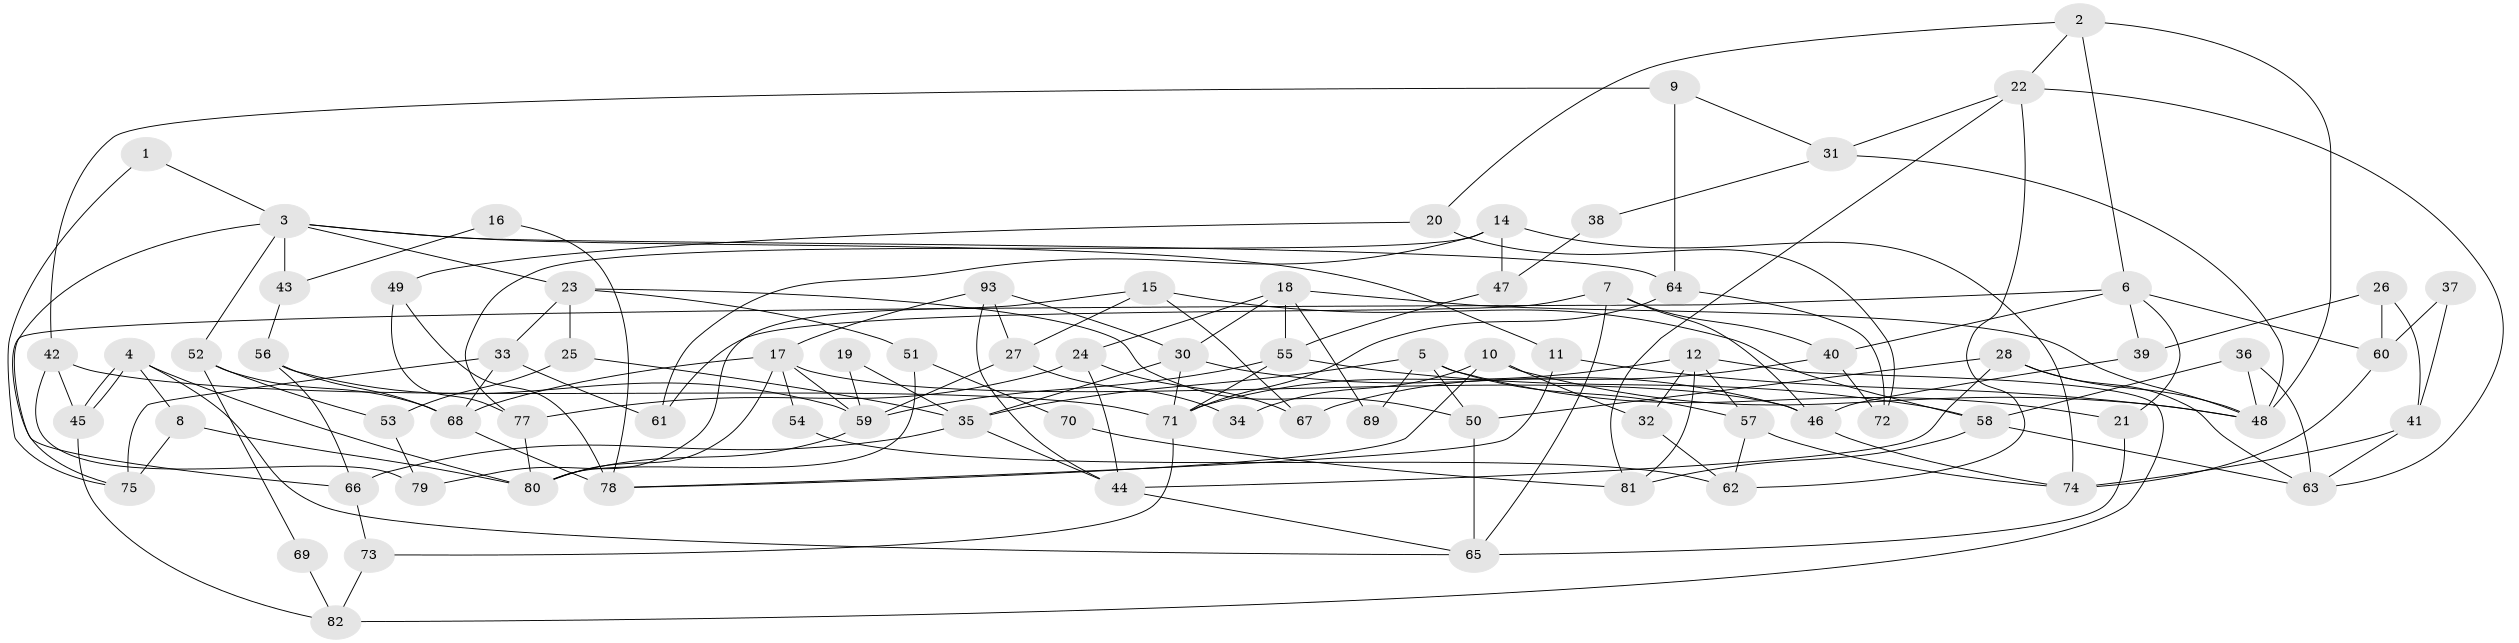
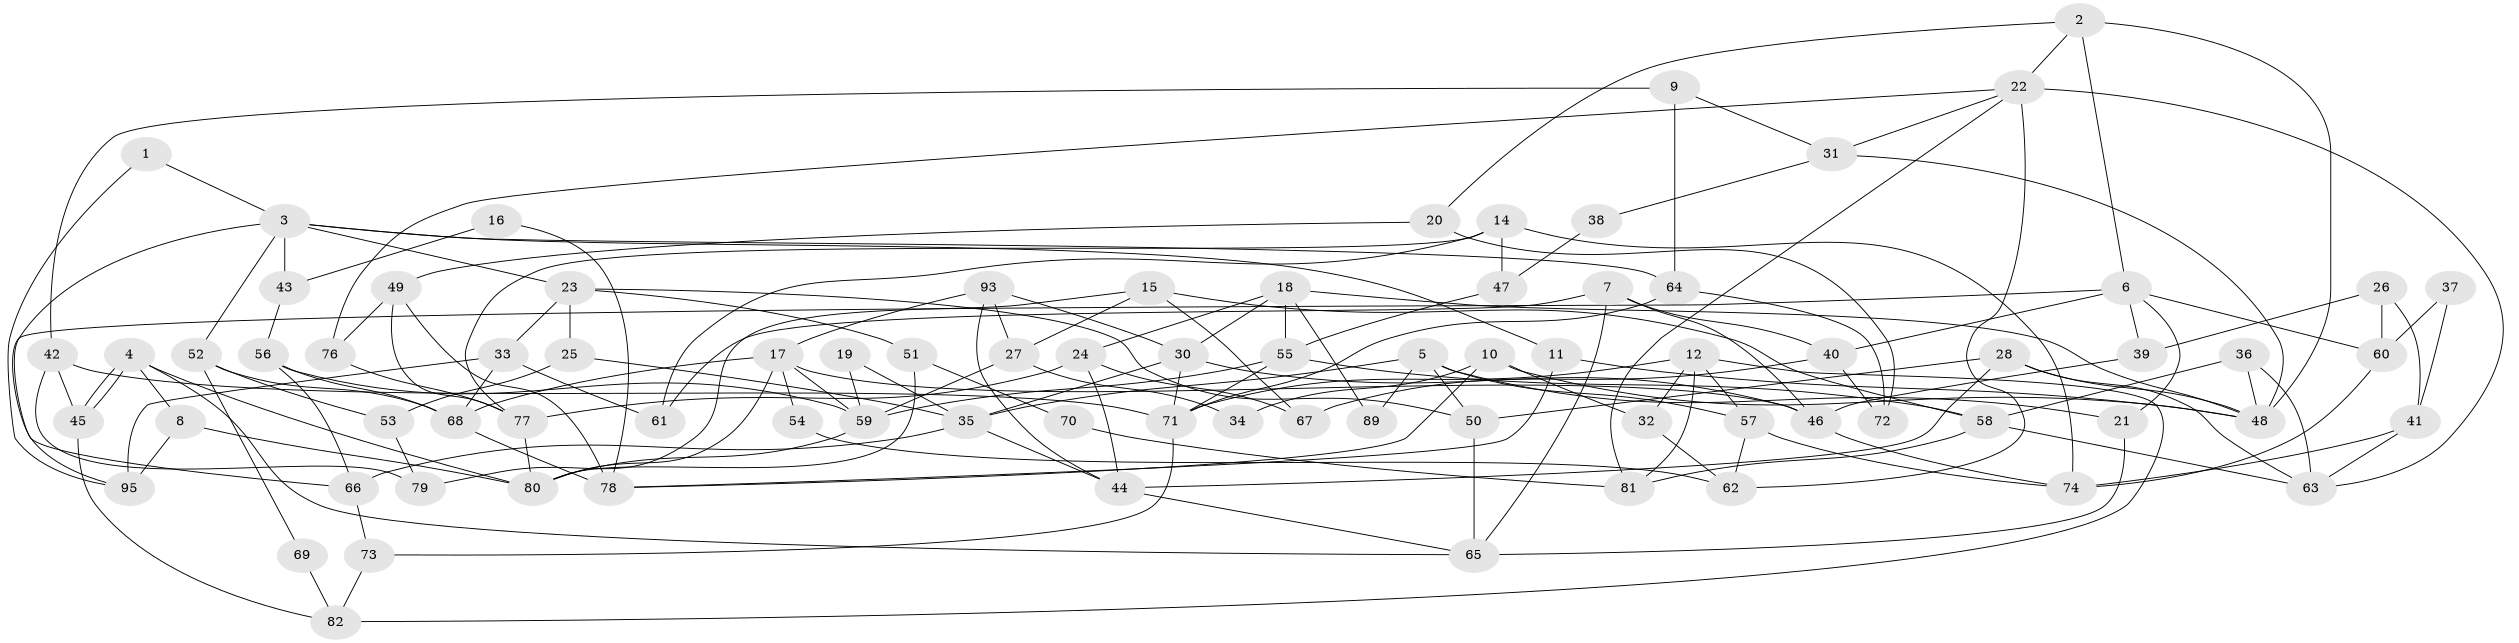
none -> (330, 355)
(130, 489) -> (130, 489)
